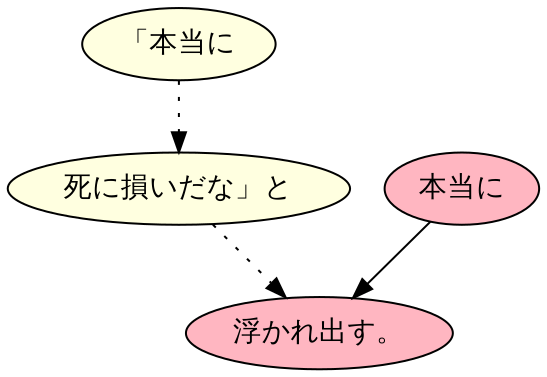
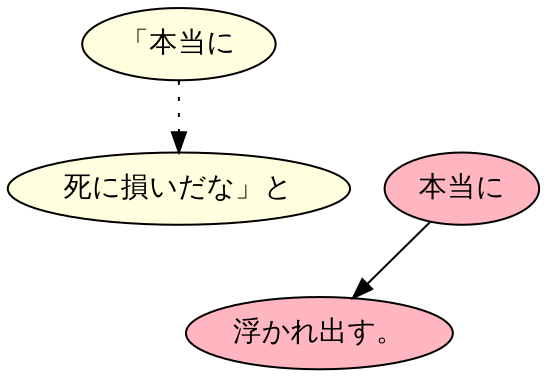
(242, 254) -> none
